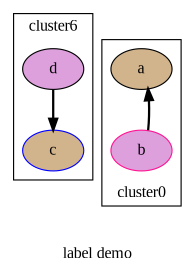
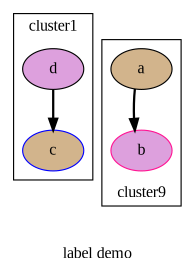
(53, 27) -> (53, 27)
(149, 115) -> (134, 104)
(141, 193) -> (141, 193)
